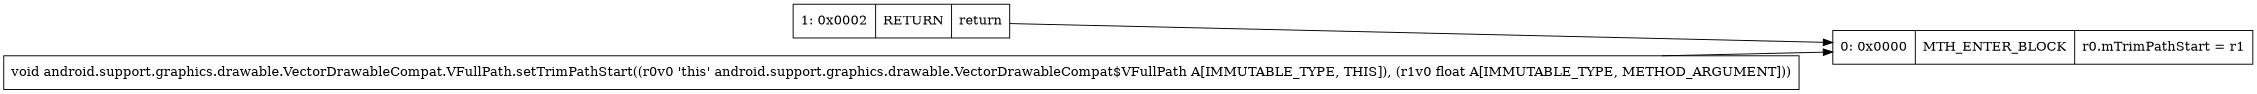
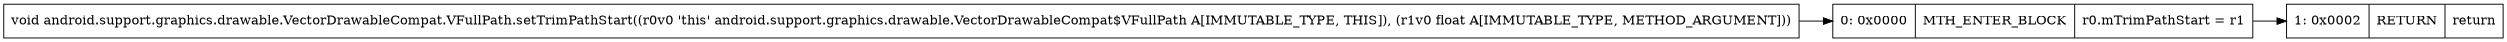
(1416, 33) -> (2265, 21)
